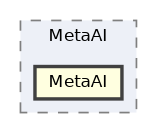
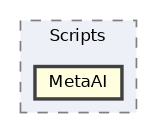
(78, 37) -> (78, 37)
